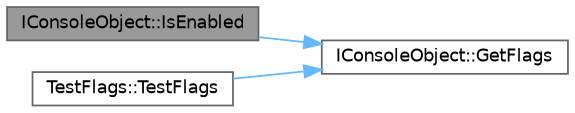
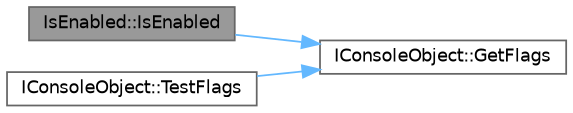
(133, 24) -> (132, 24)
(133, 89) -> (132, 89)
